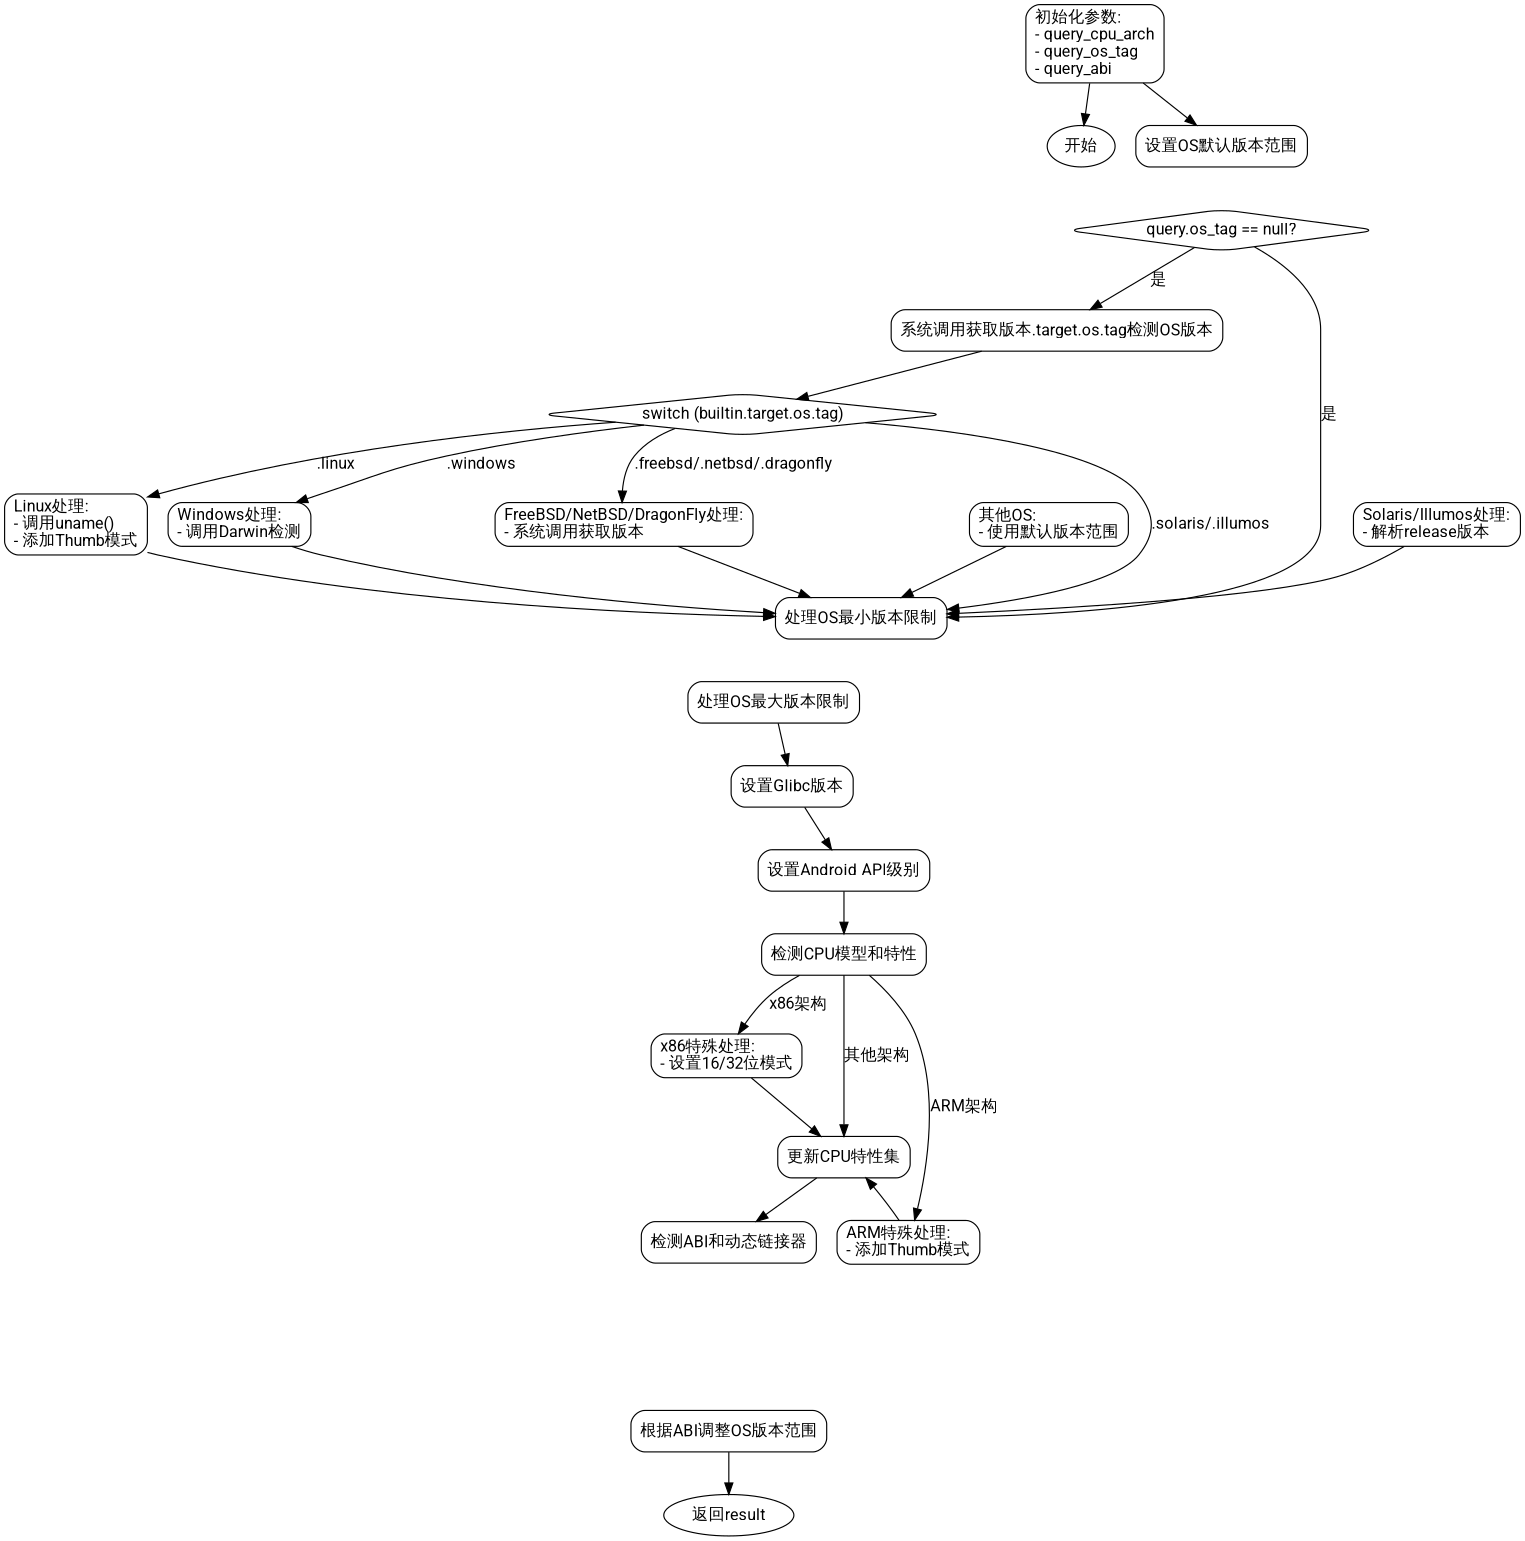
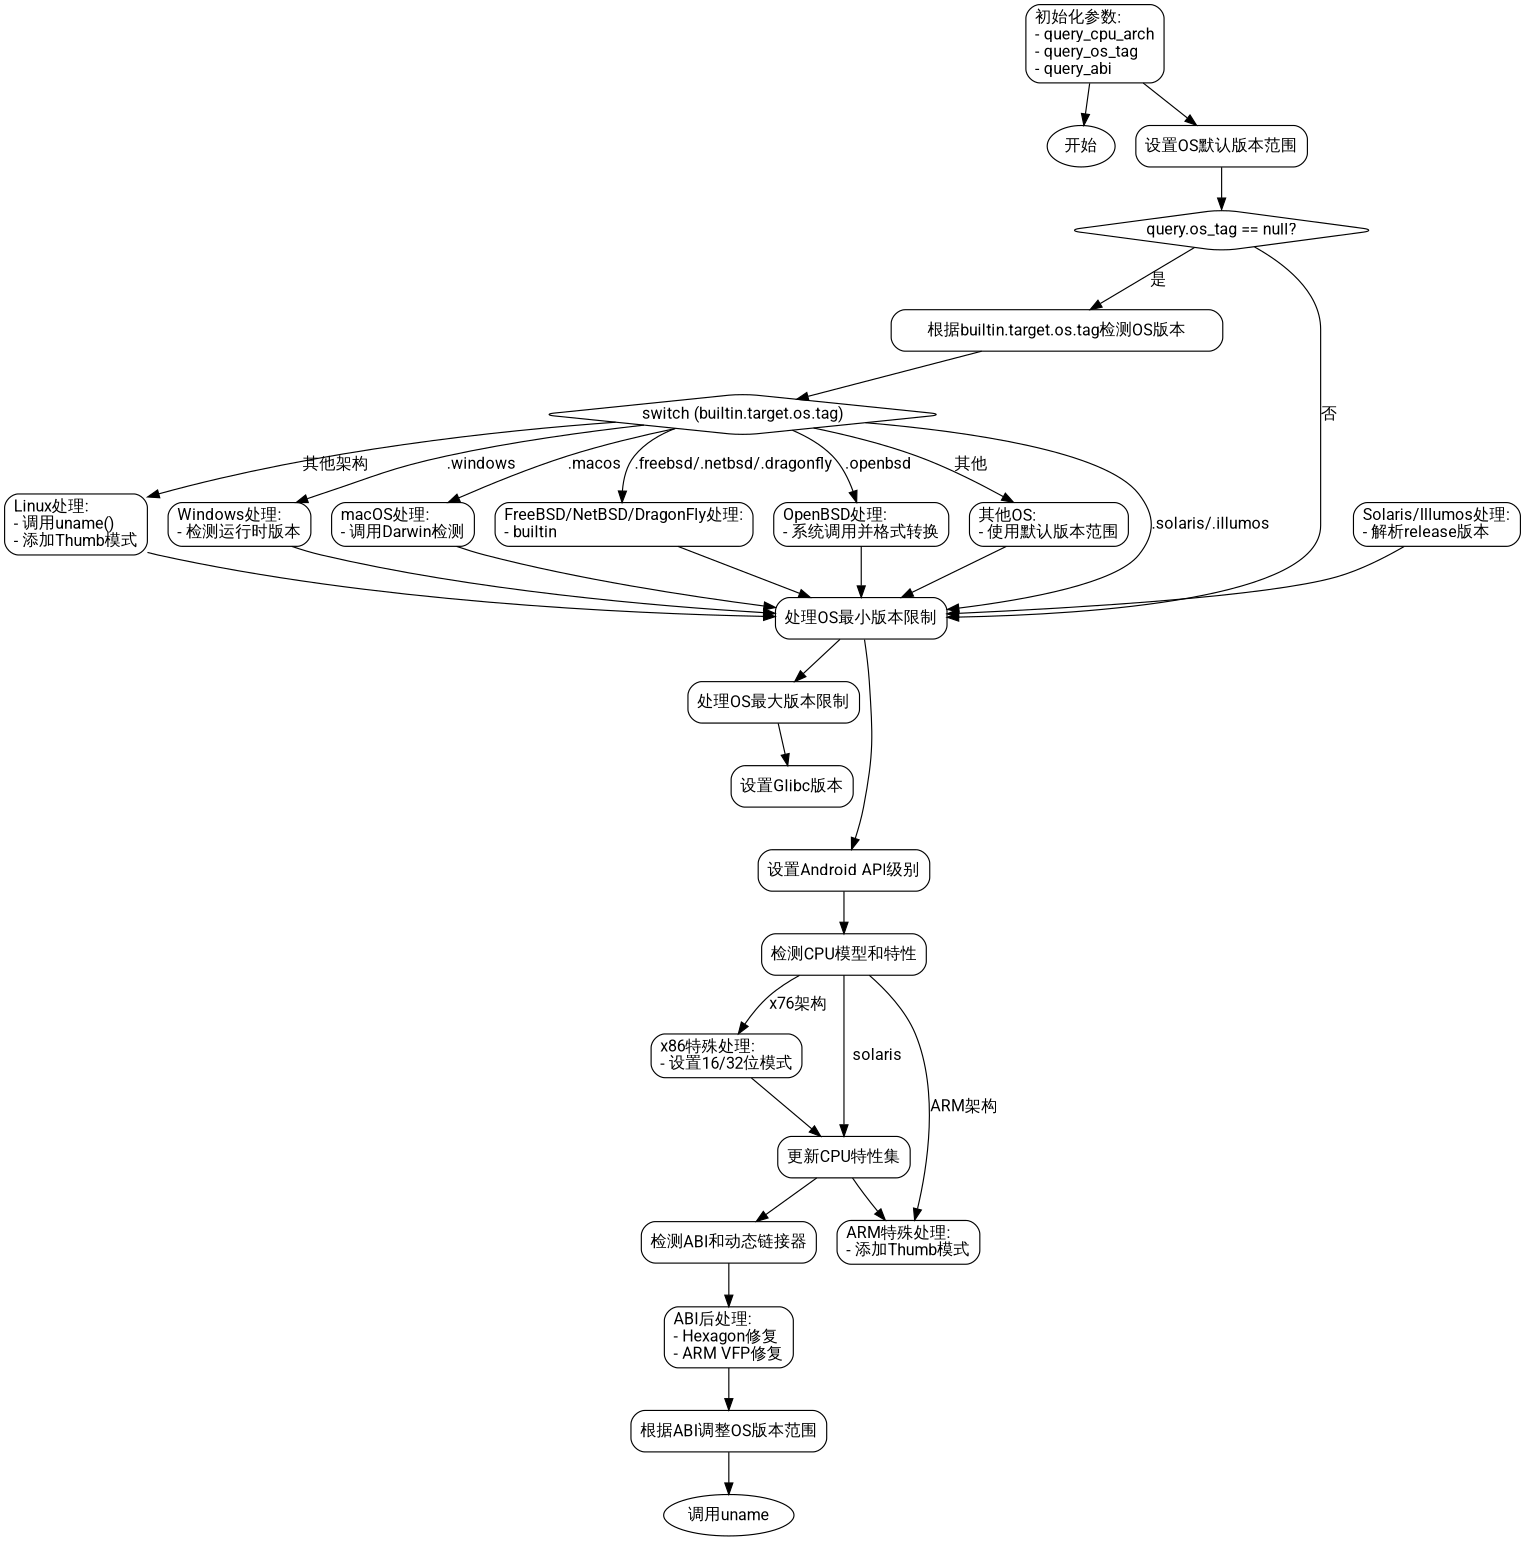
none -> (1222, 183)
(1057, 330) -> (1057, 330)
(1329, 415) -> (1329, 415)
none -> (911, 454)
(336, 465) -> (336, 465)
(239, 524) -> (239, 524)
none -> (403, 524)
(624, 524) -> (624, 524)
none -> (861, 524)
none -> (822, 656)
(815, 824) -> (872, 740)
(798, 1005) -> (798, 1005)
(877, 1056) -> (877, 1056)
(887, 1203) -> (865, 1195)
none -> (729, 1337)
(729, 1515) -> (729, 1515)
